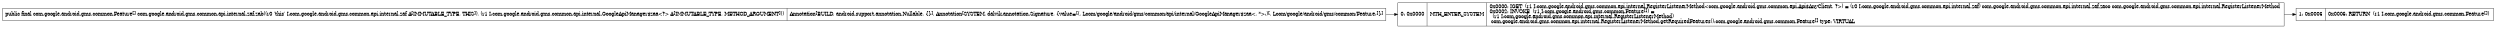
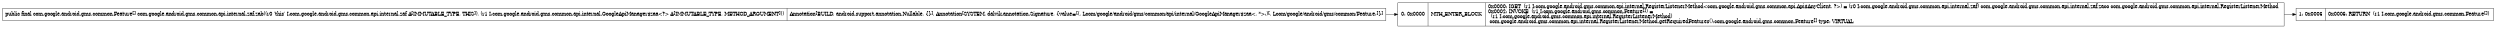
(1457, 14) -> (1456, 14)
